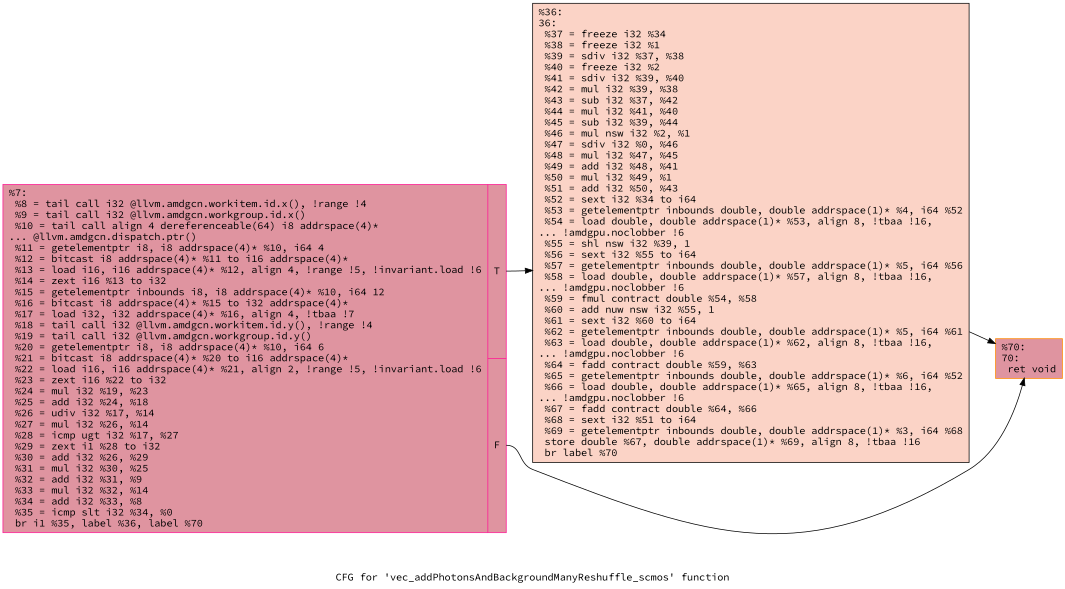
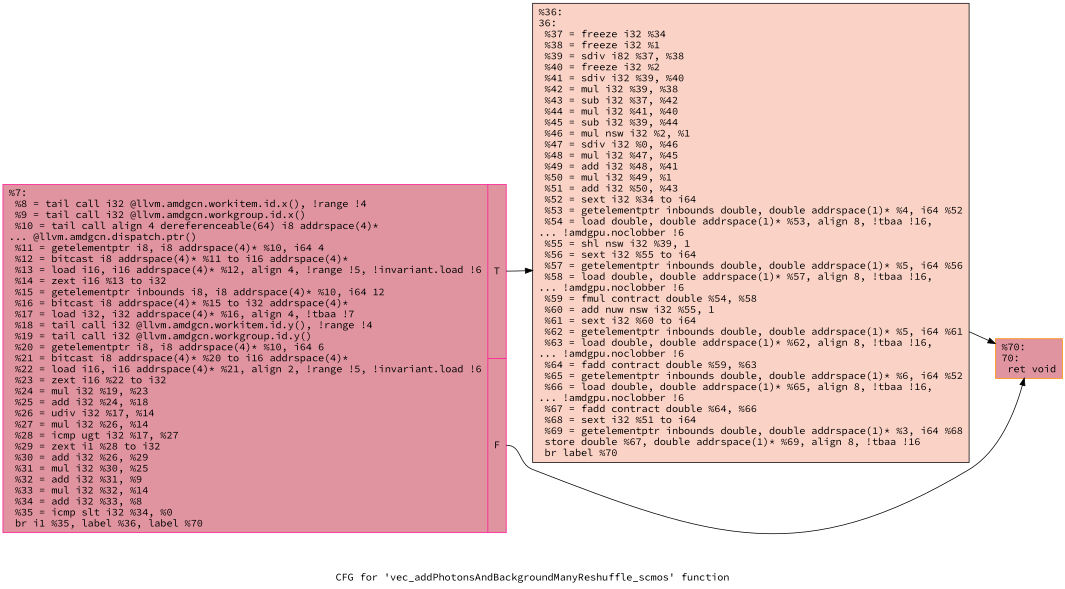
(612, 56) -> (612, 56)
